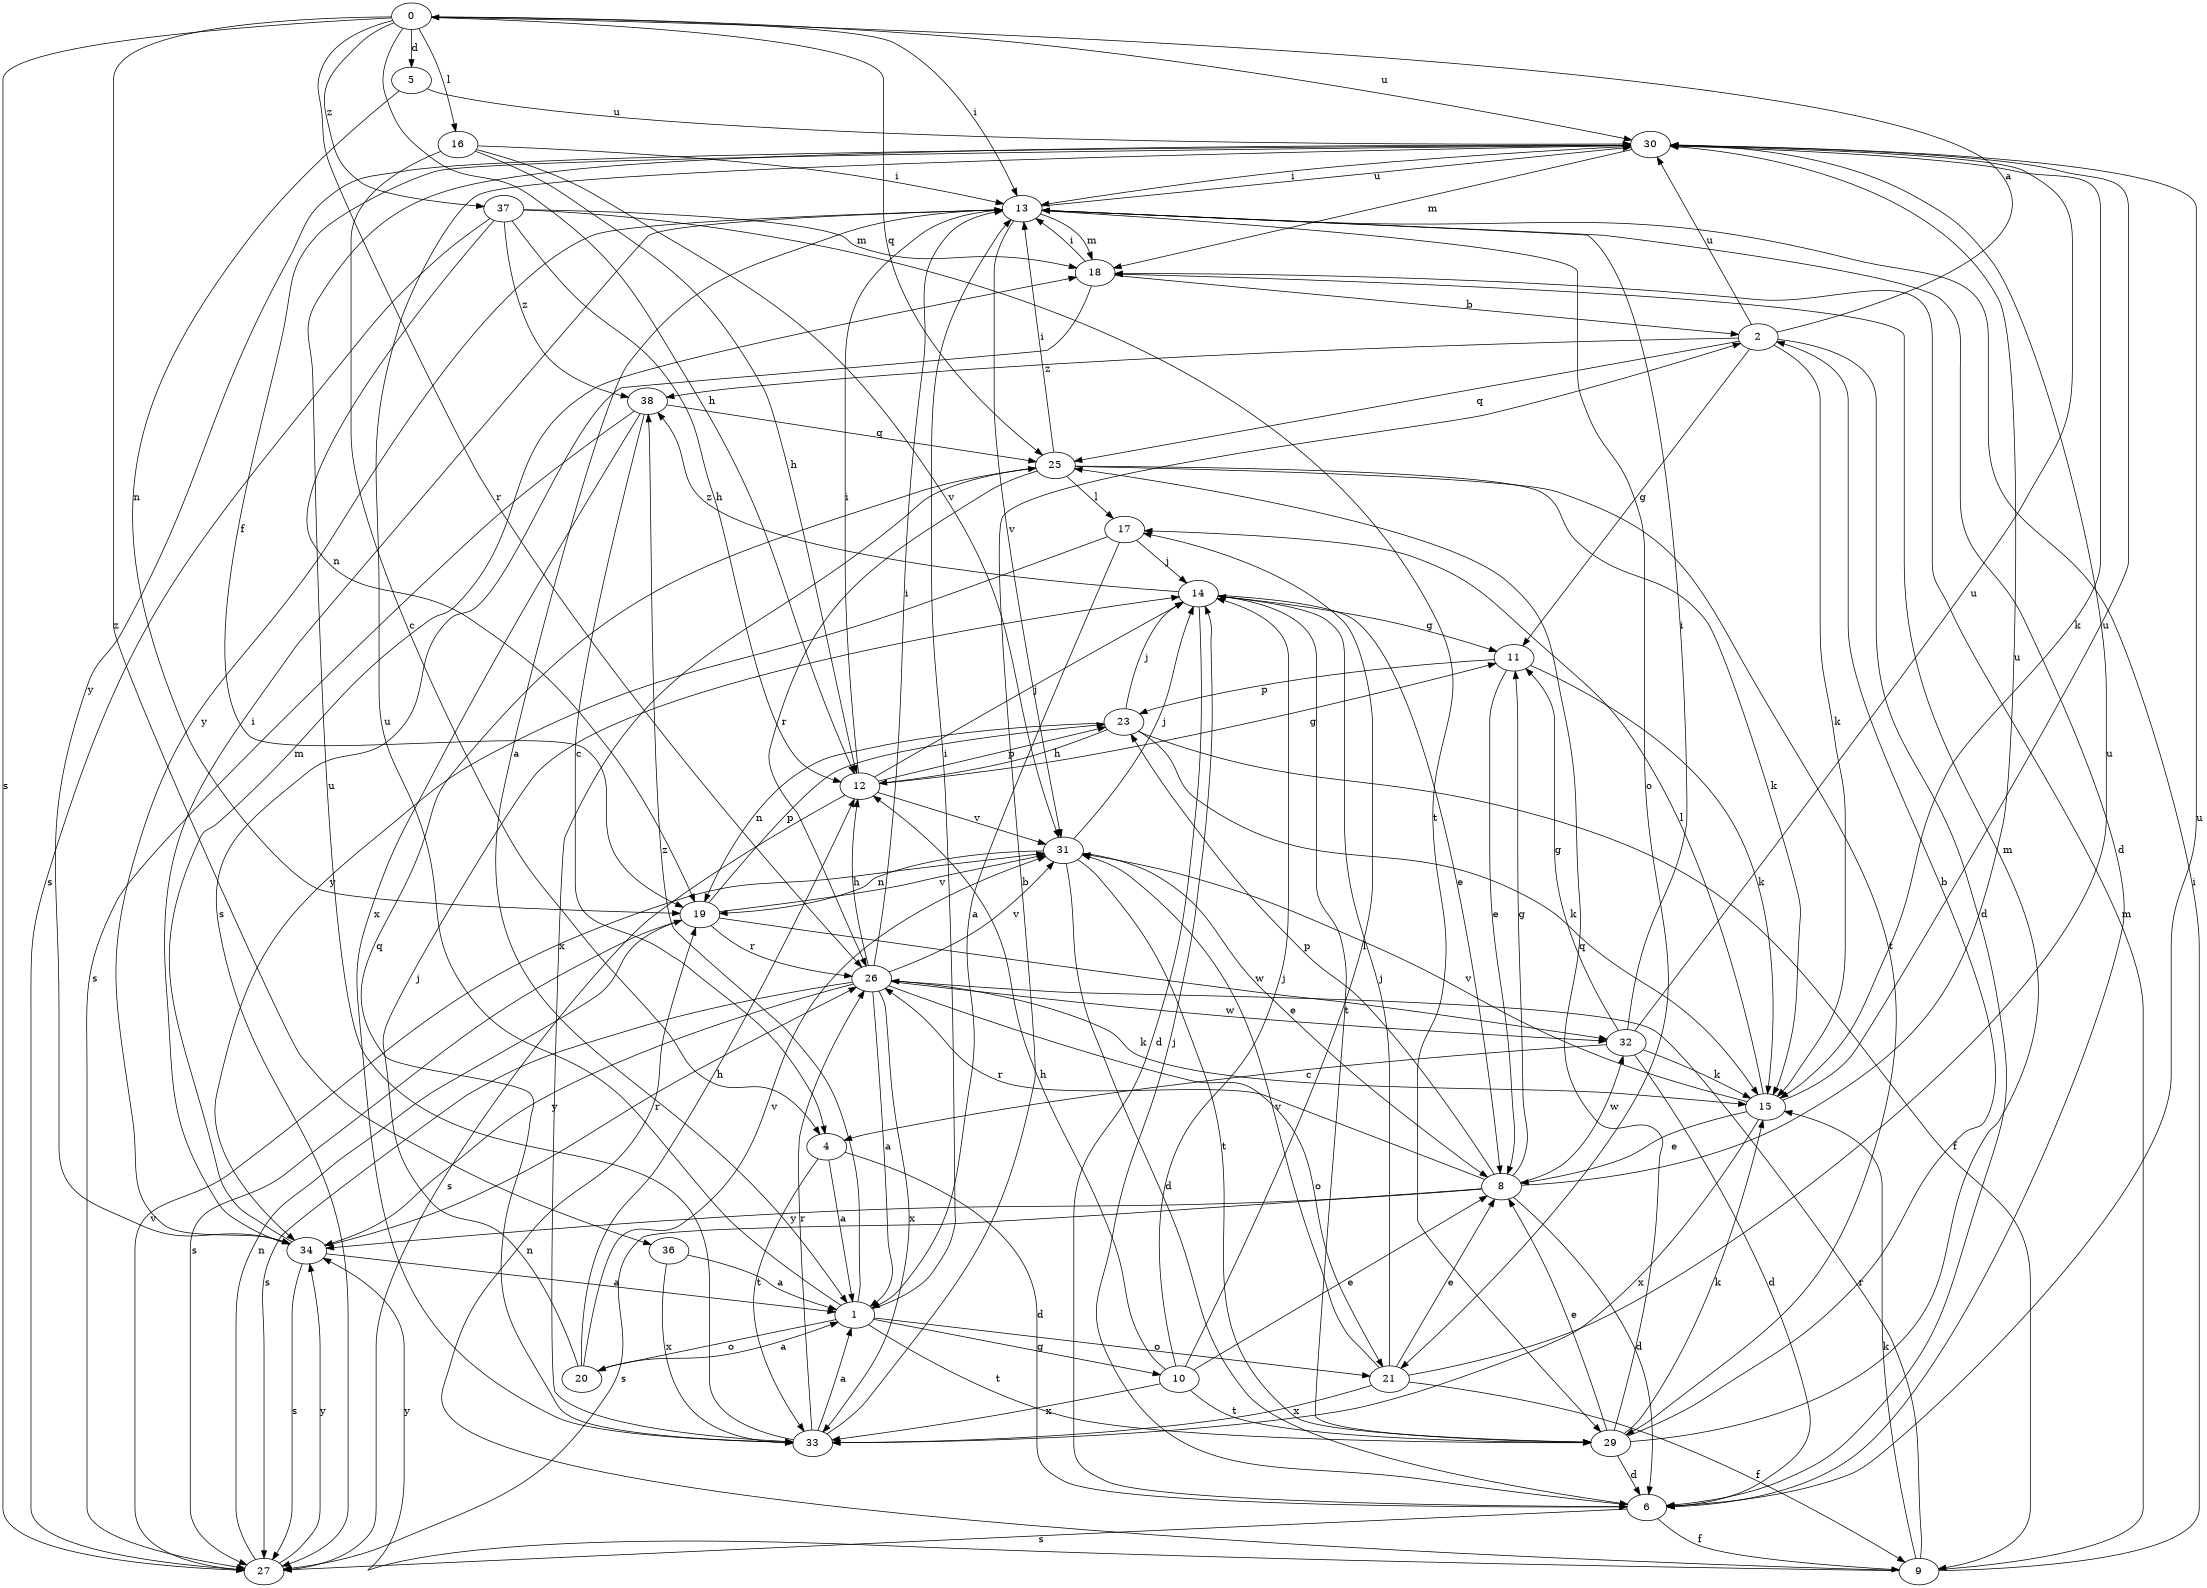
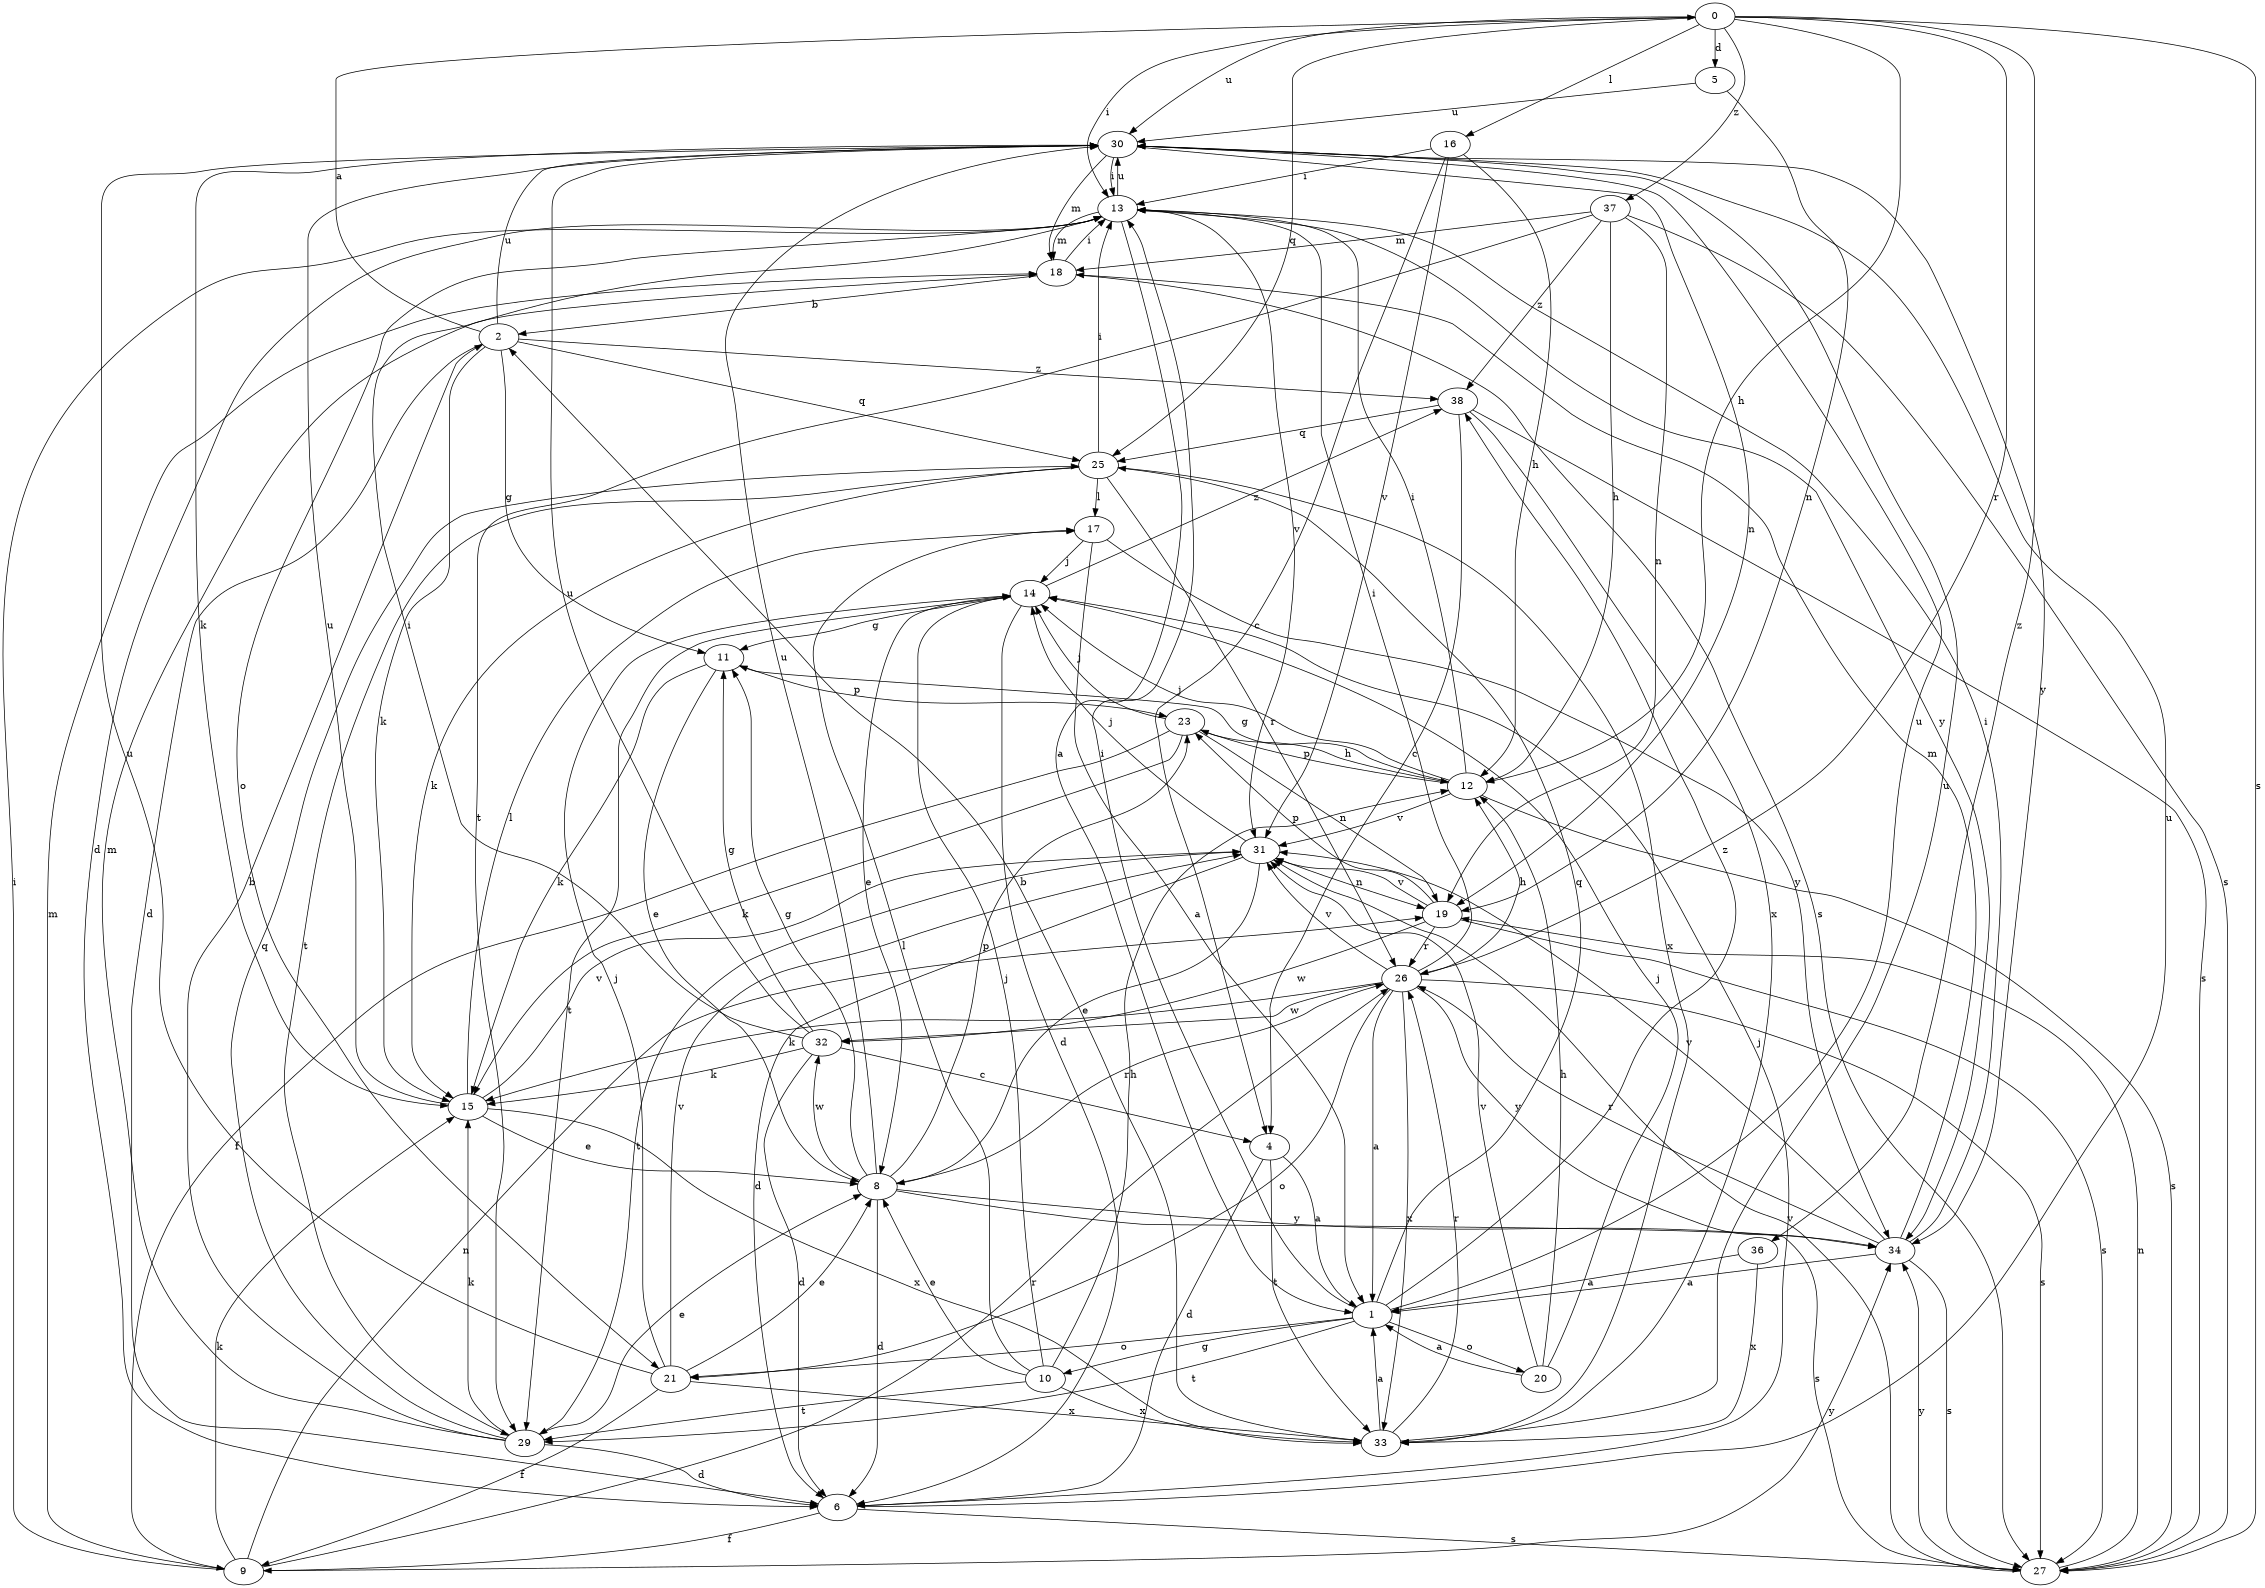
(243, 530) -> (1752, 530)
(378, 938) -> (1551, 804)
none -> (1628, 1009)
